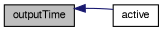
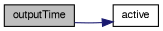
(99, 9) -> (88, 23)
